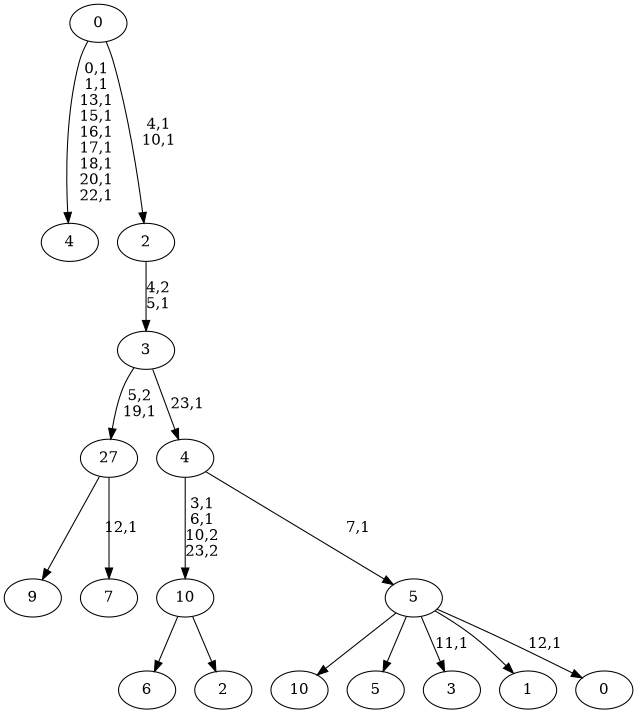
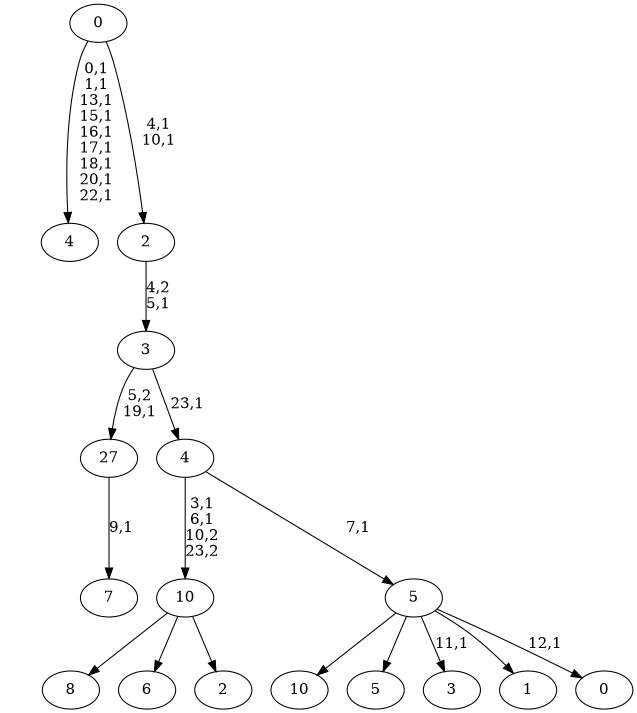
(121, 528) -> (121, 528)
(33, 598) -> none
none -> (71, 690)
